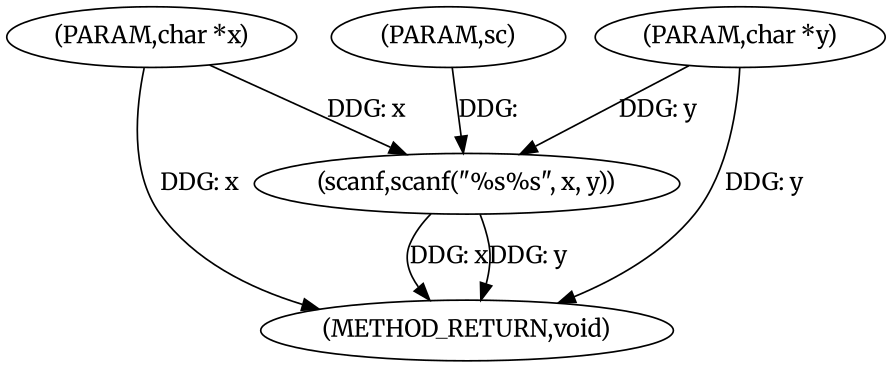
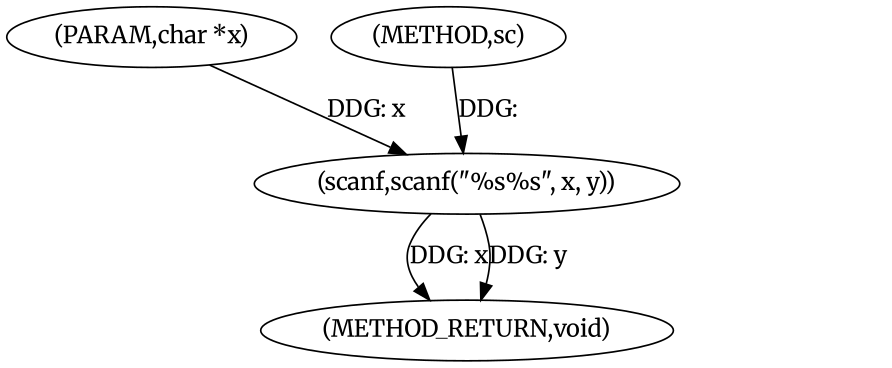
(449, 37) -> (449, 37)
(740, 37) -> none
(167, 222) -> none
